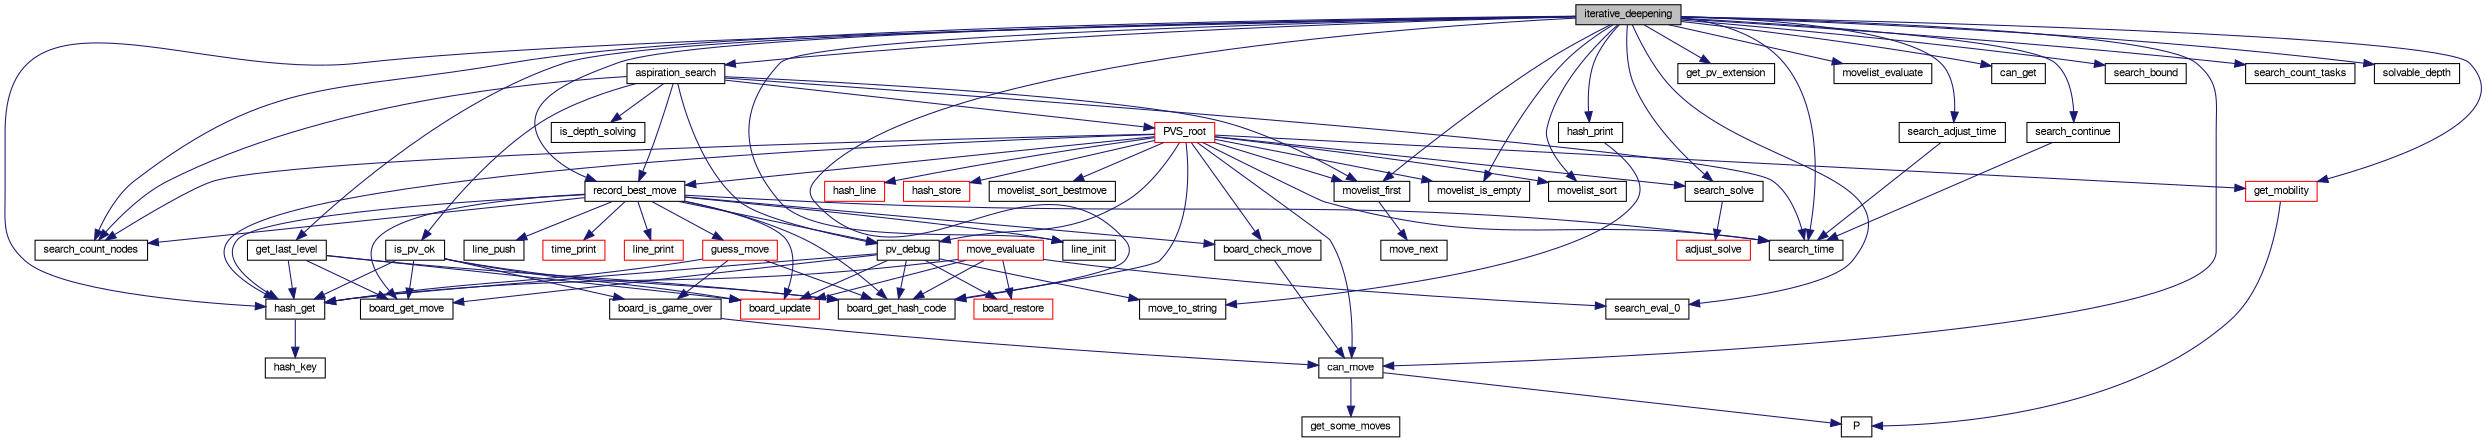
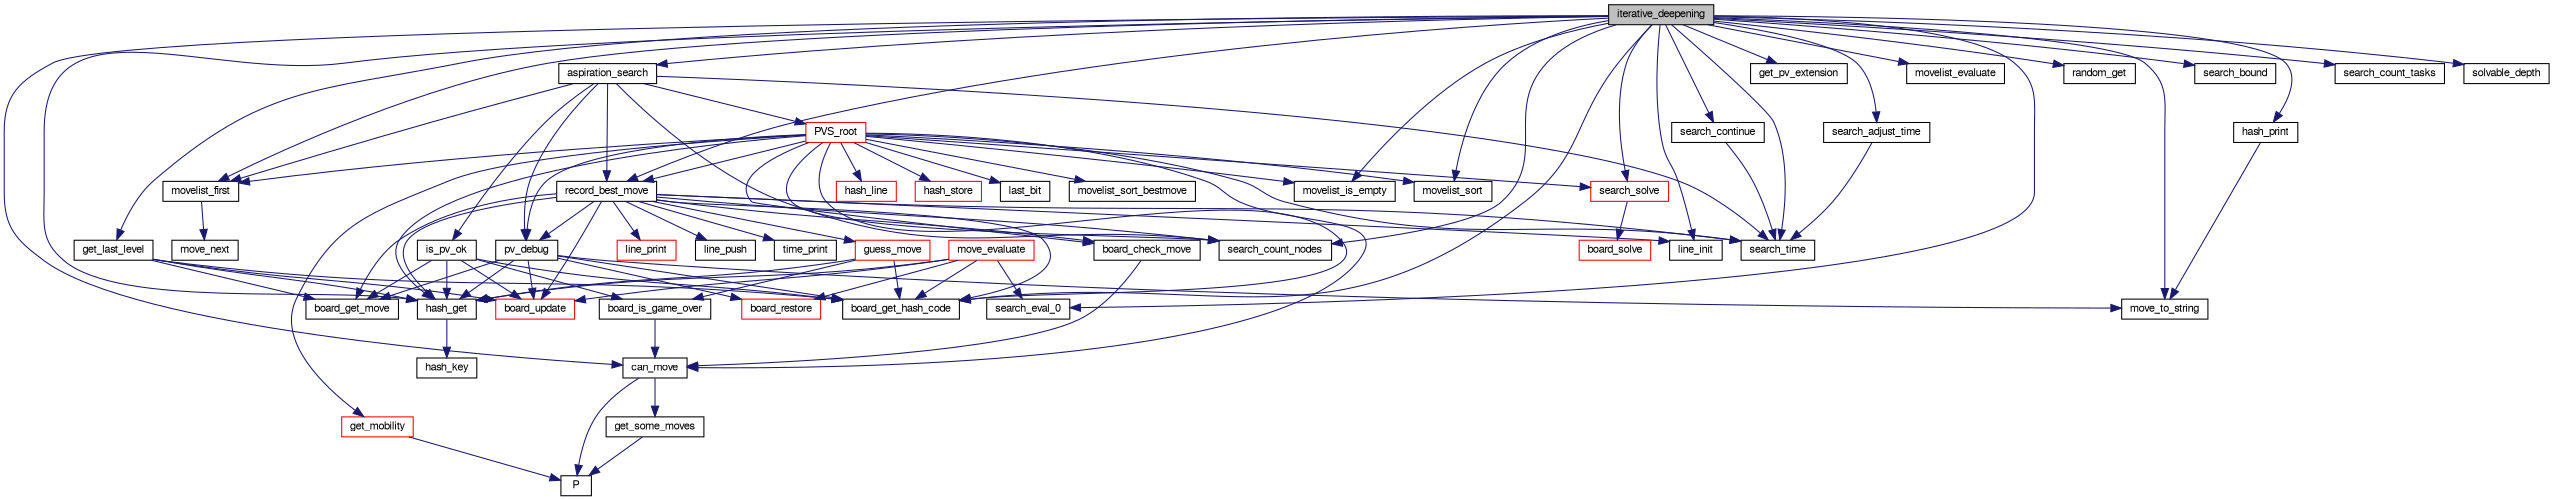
(2183, 33) -> (2155, 74)
(2019, 74) -> (2100, 74)
(598, 132) -> none
none -> (1025, 191)
(1724, 191) -> (1630, 191)
(574, 250) -> (805, 250)
(1714, 250) -> (1615, 250)
none -> (620, 453)
